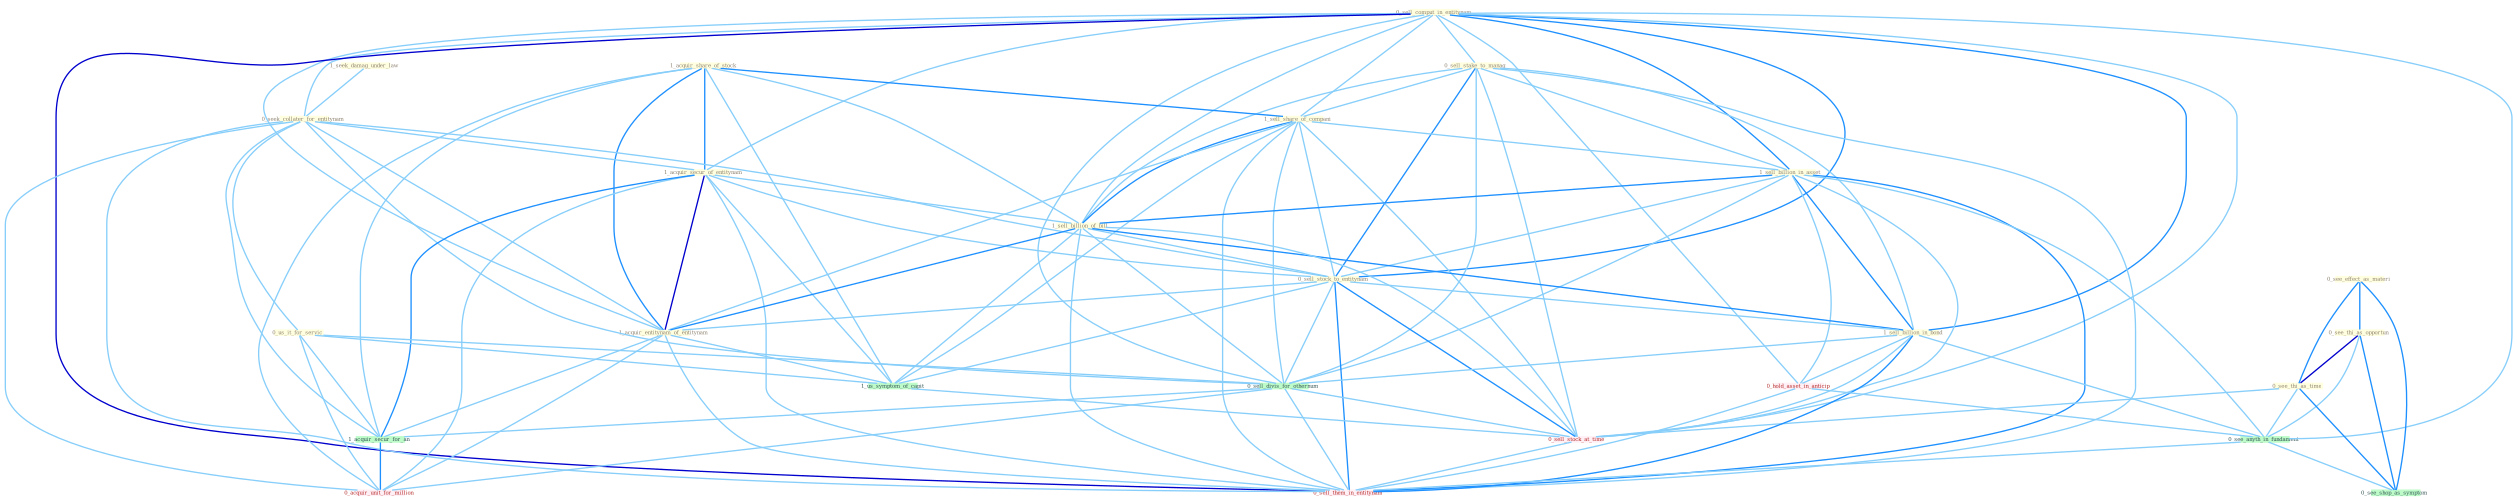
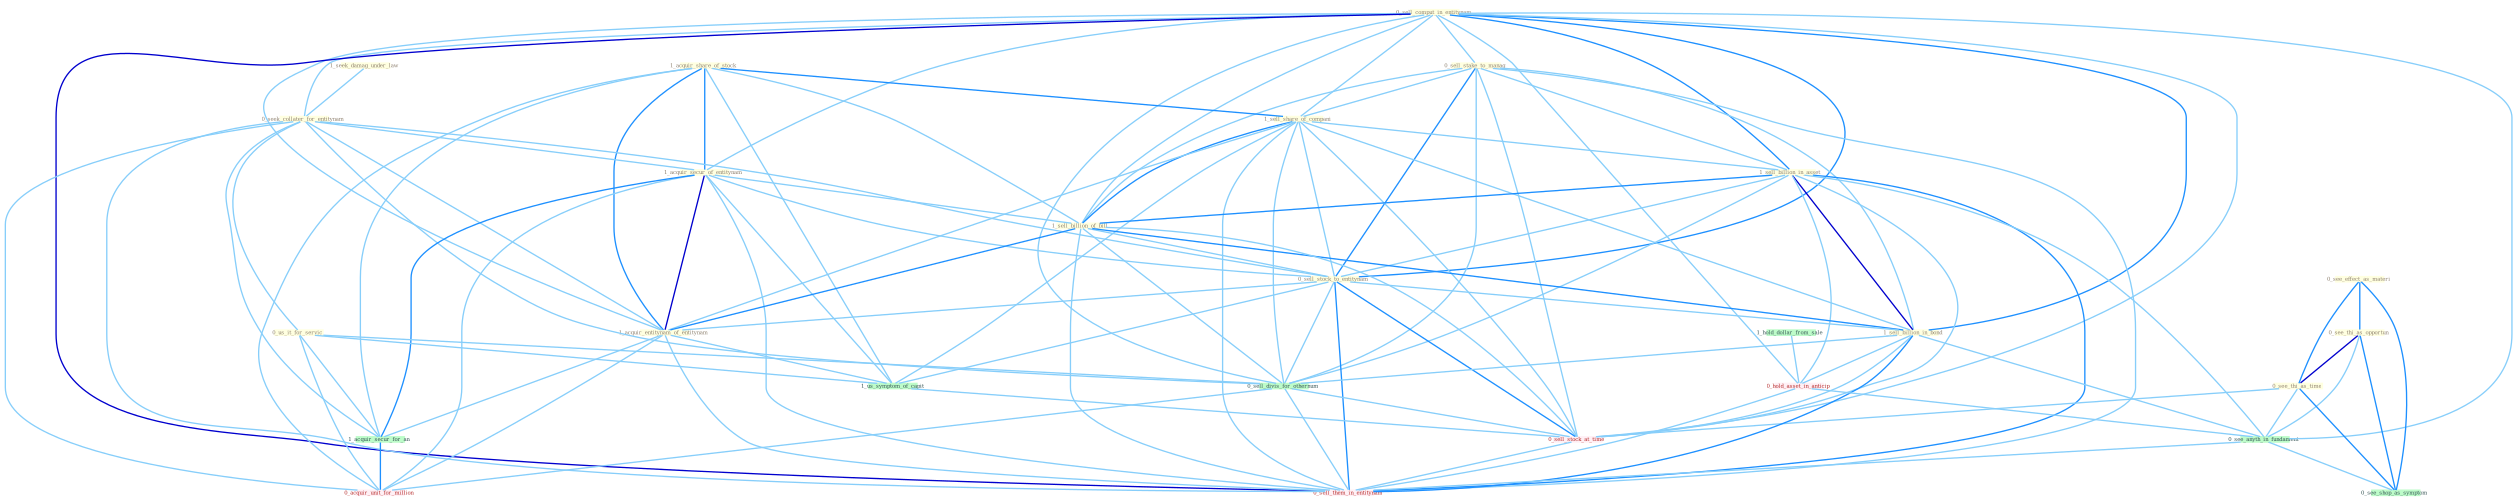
none -> (1606, 226)
(1853, 253) -> (1853, 253)
(1001, 294) -> none
none -> (1791, 333)
(832, 413) -> none
